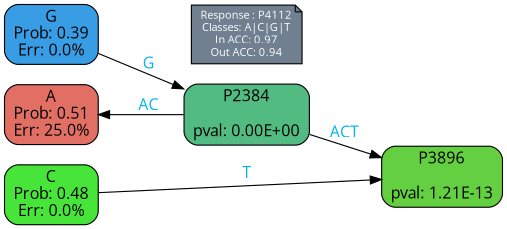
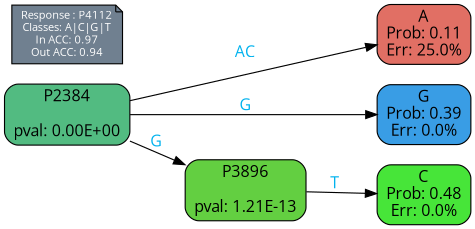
(136, 69) -> (248, 115)
(51, 115) -> (424, 34)
(344, 133) -> (156, 142)
(234, 186) -> (336, 193)
